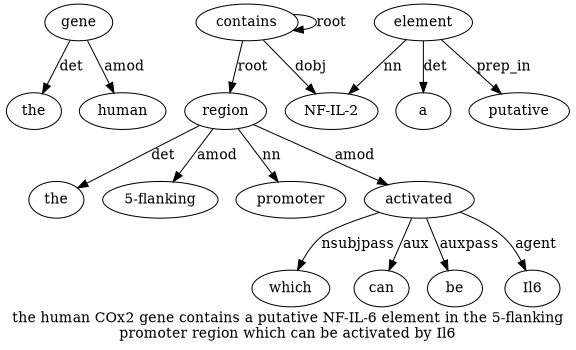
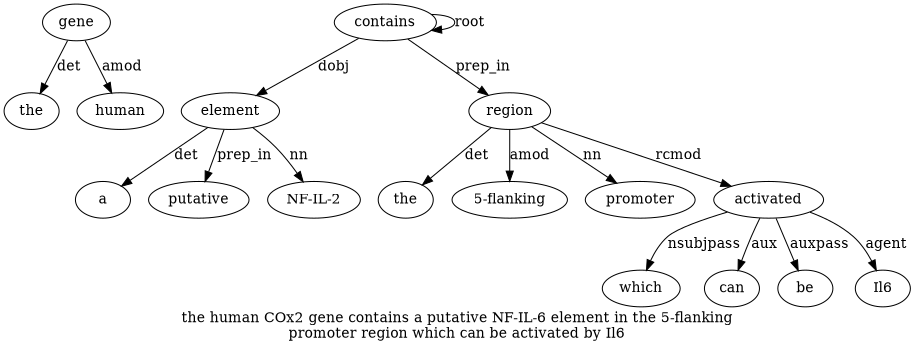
(286, 63) -> (312, 64)
(253, 67) -> (483, 67)
(355, 155) -> (679, 155)
